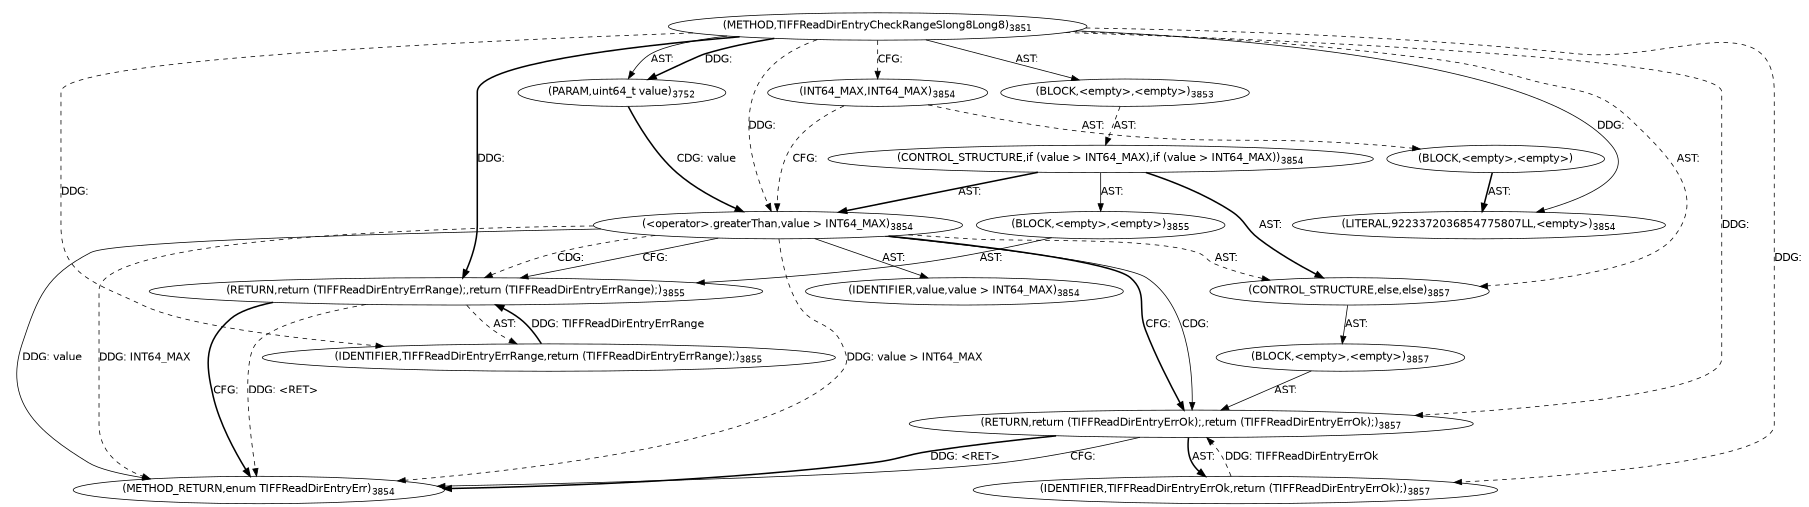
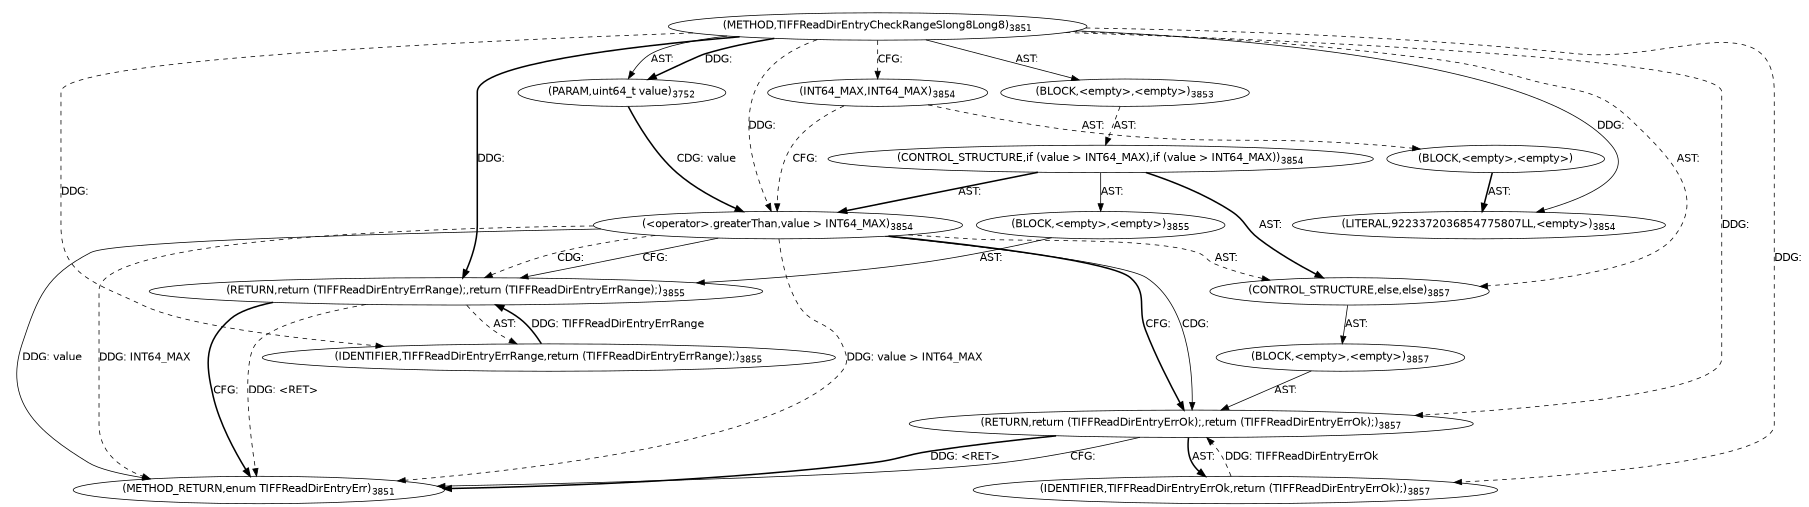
(964, 291) -> none
(384, 489) -> (384, 489)
